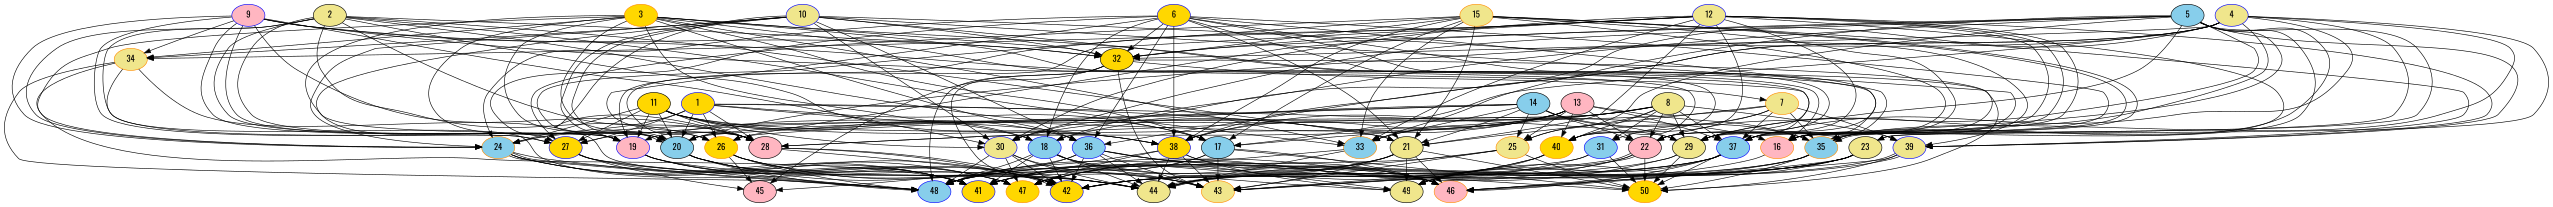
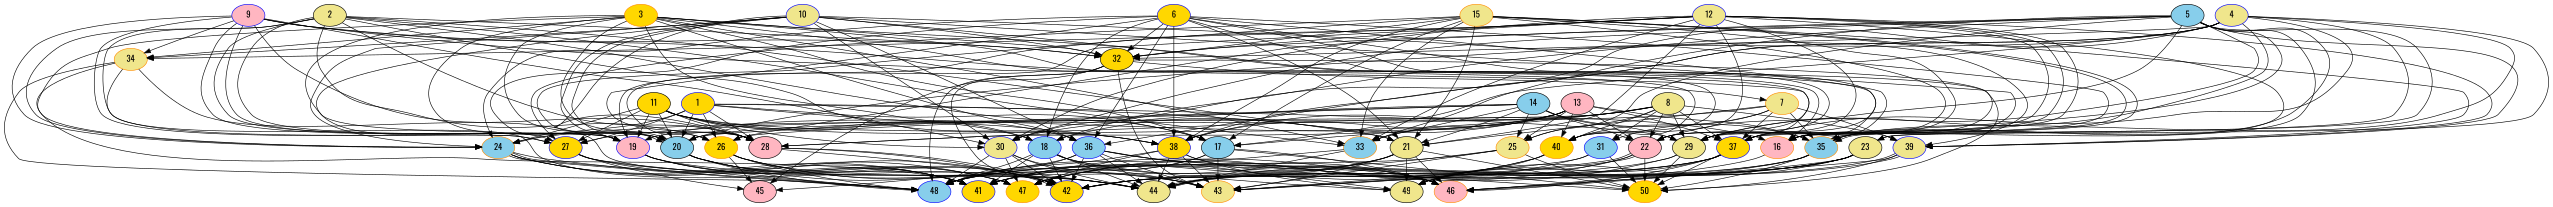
(1733, 148) -> (1733, 148)
